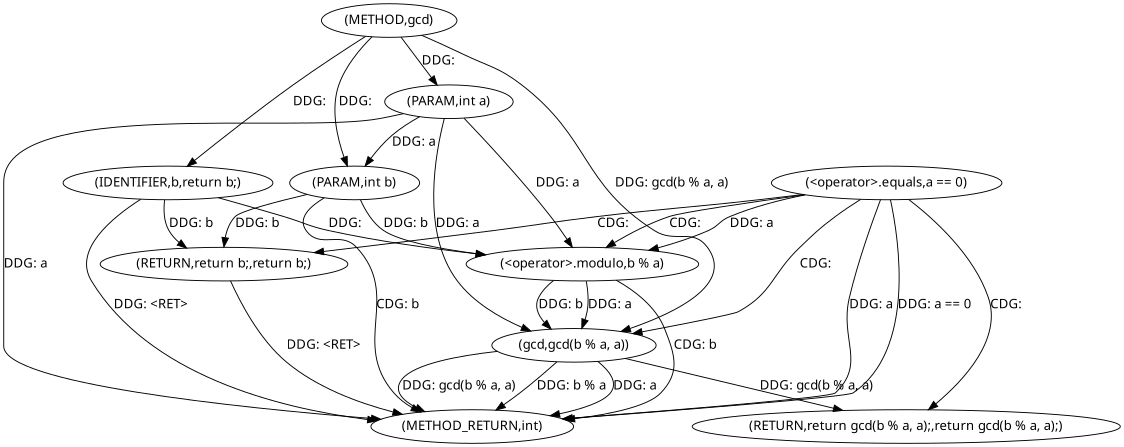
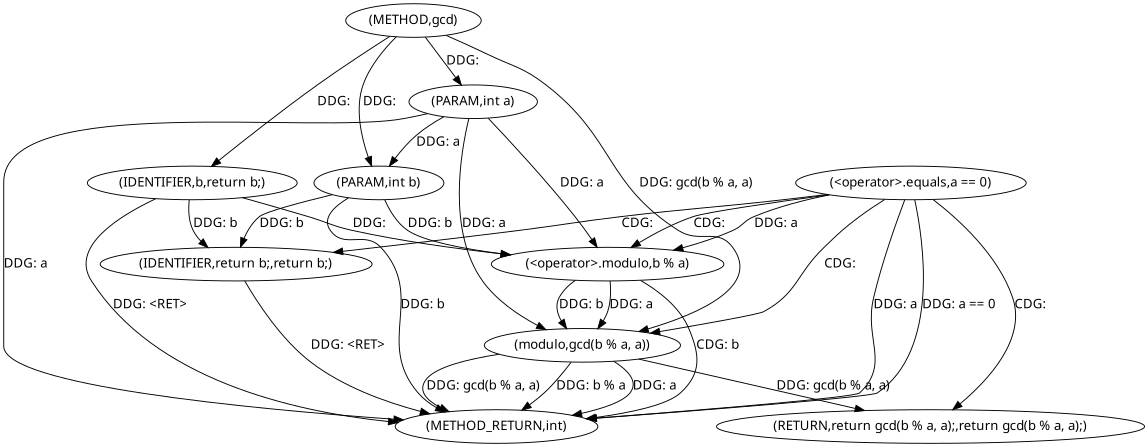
(224, 264) -> (236, 264)
(398, 305) -> (423, 305)
(574, 345) -> (582, 345)
